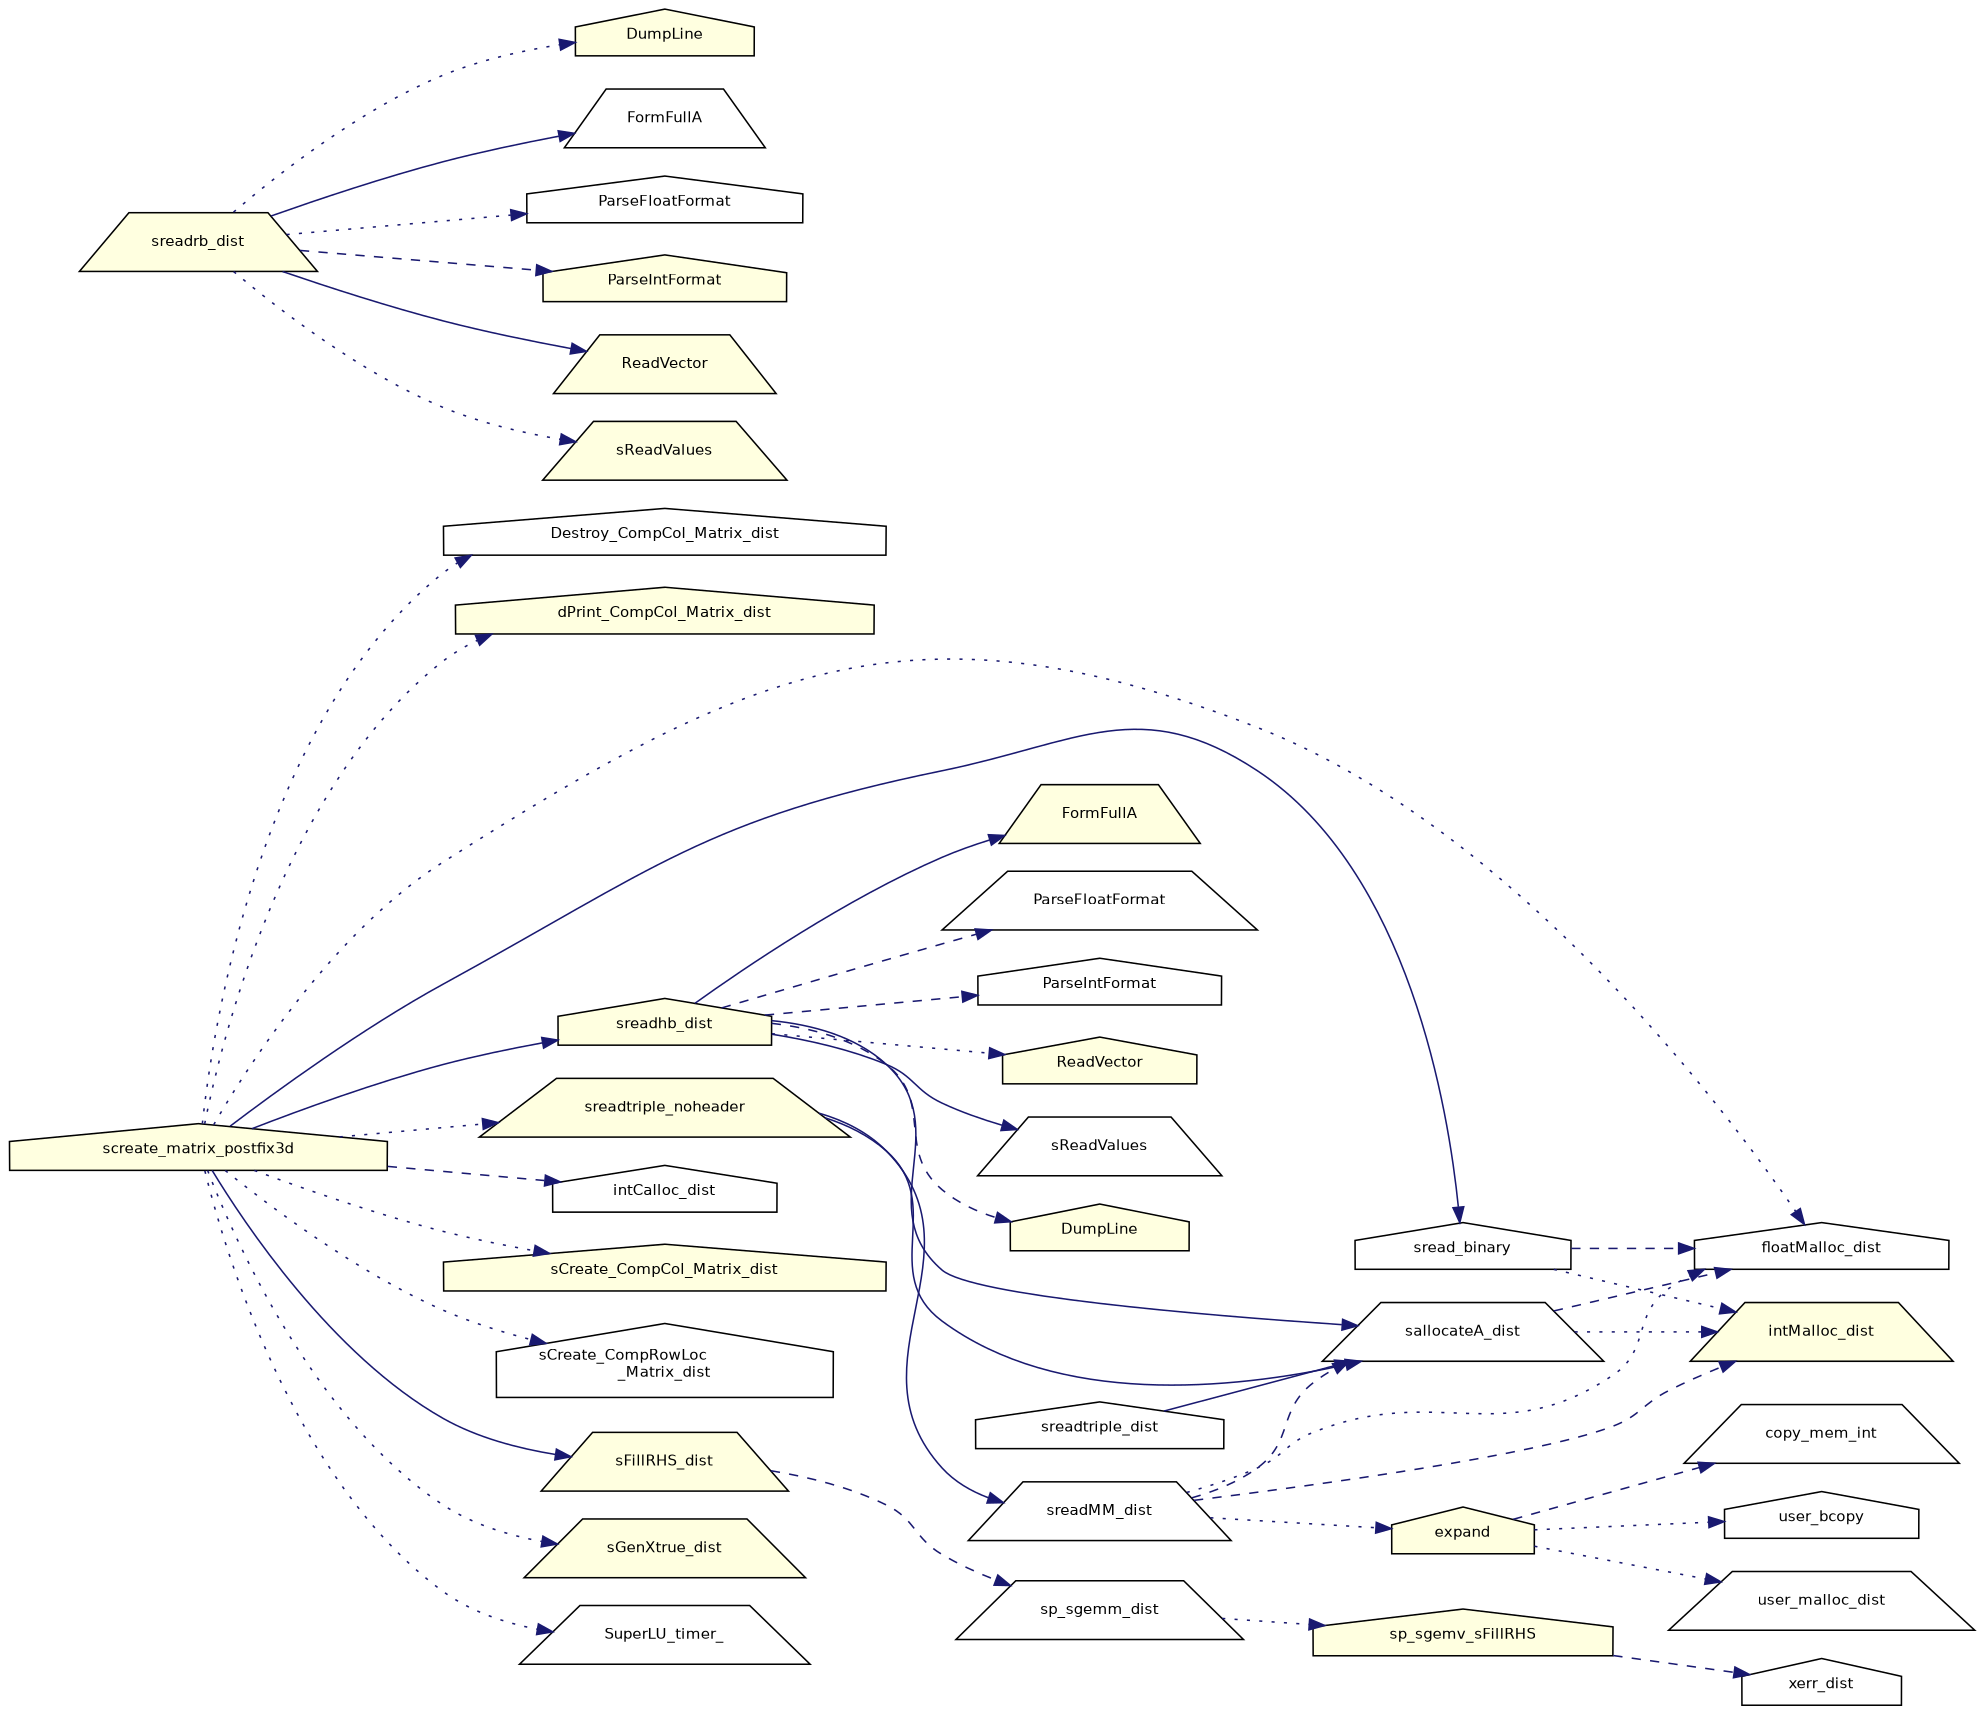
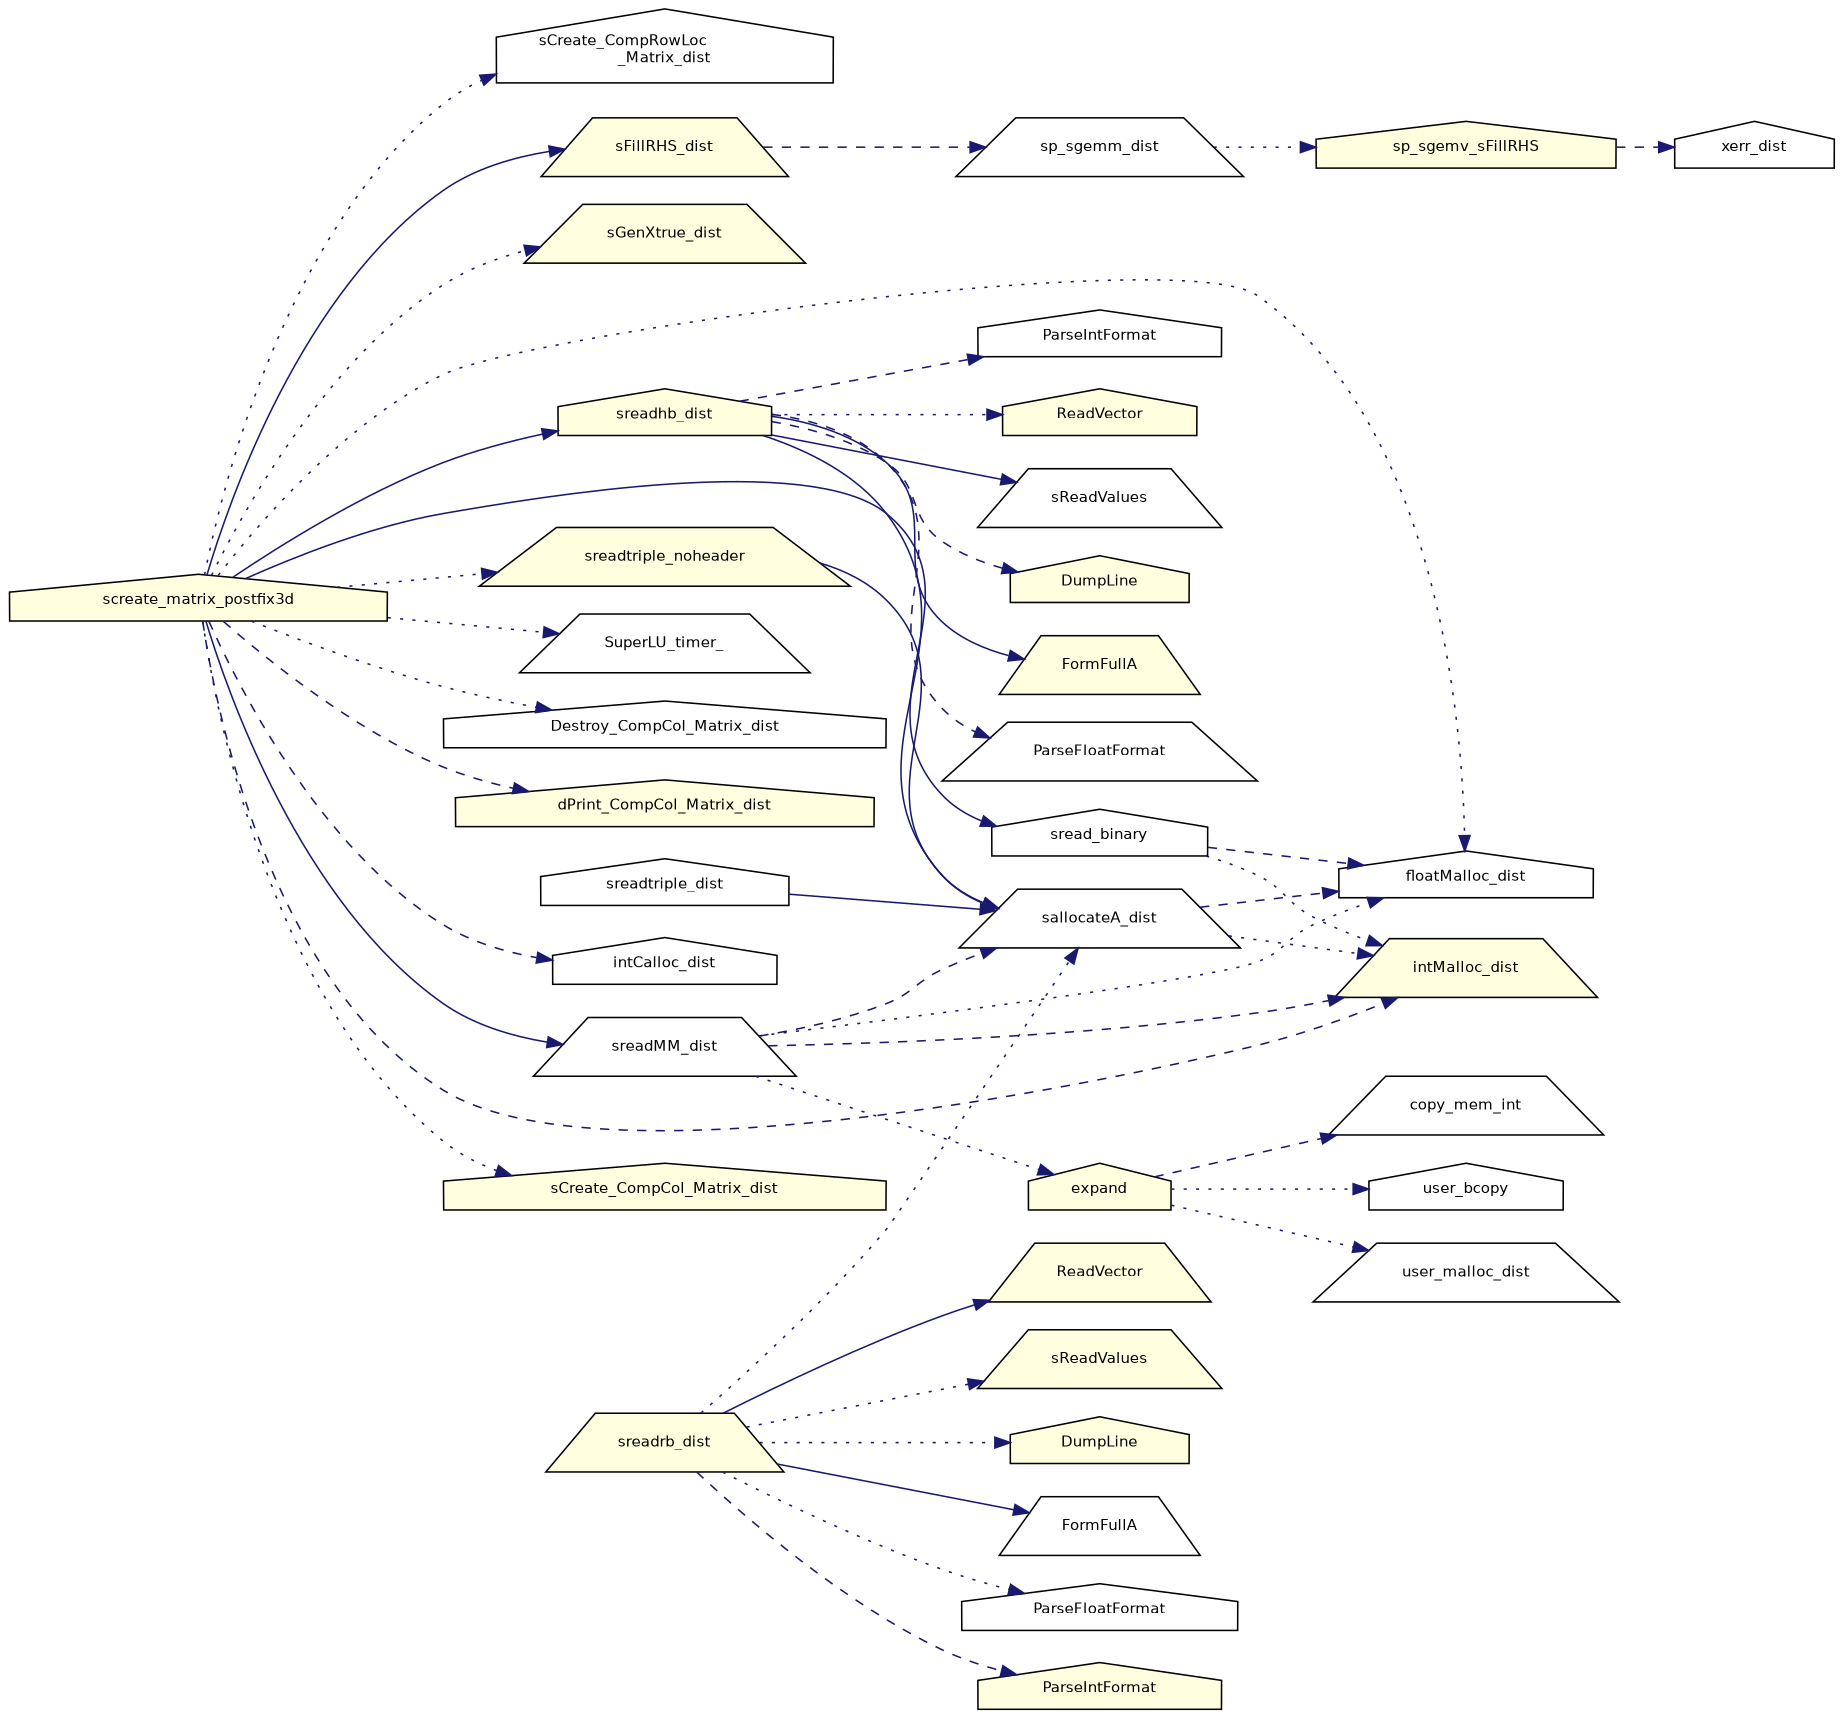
(295, 854) -> (358, 723)
none -> (647, 1129)
none -> (904, 1203)
(915, 1310) -> (326, 878)
